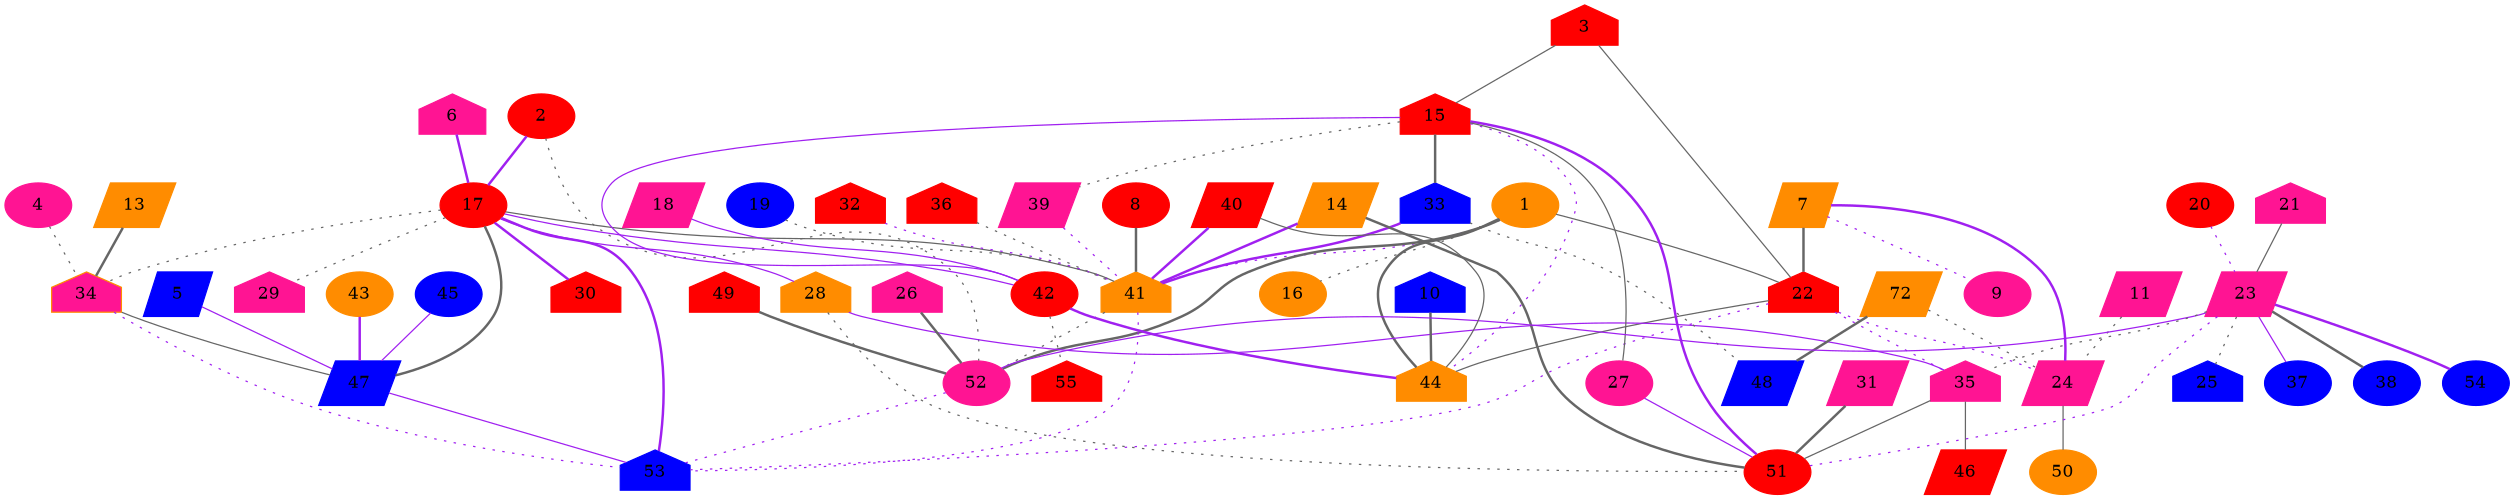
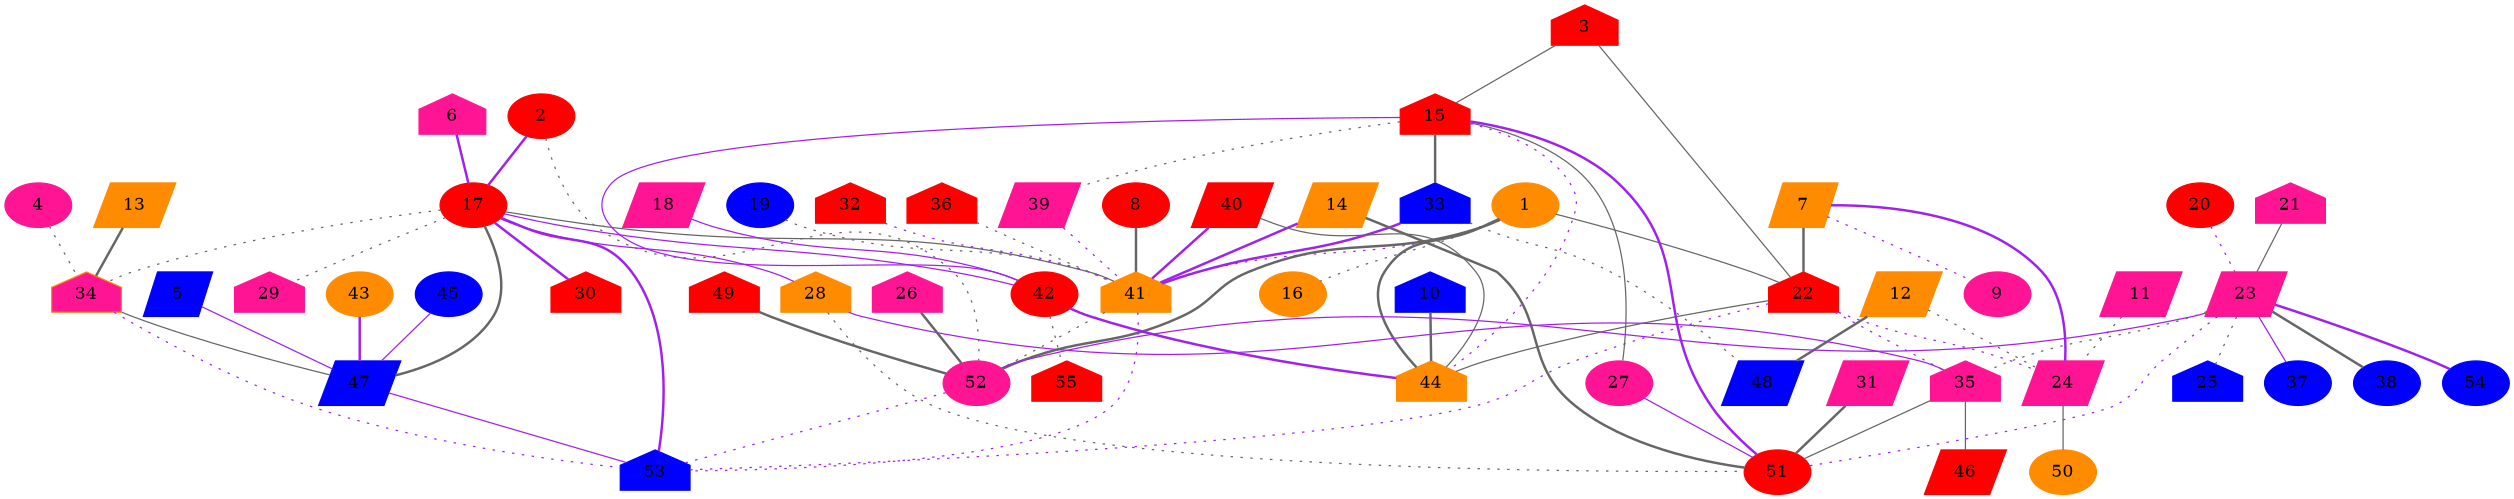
(1901, 294) -> (1901, 294)
